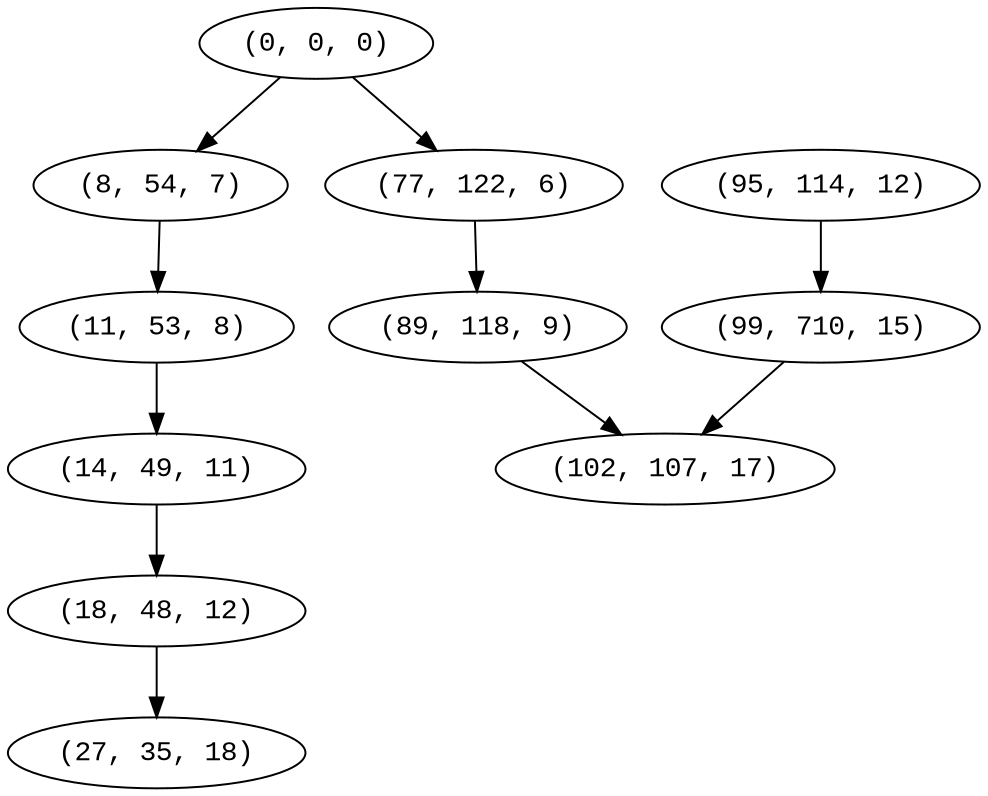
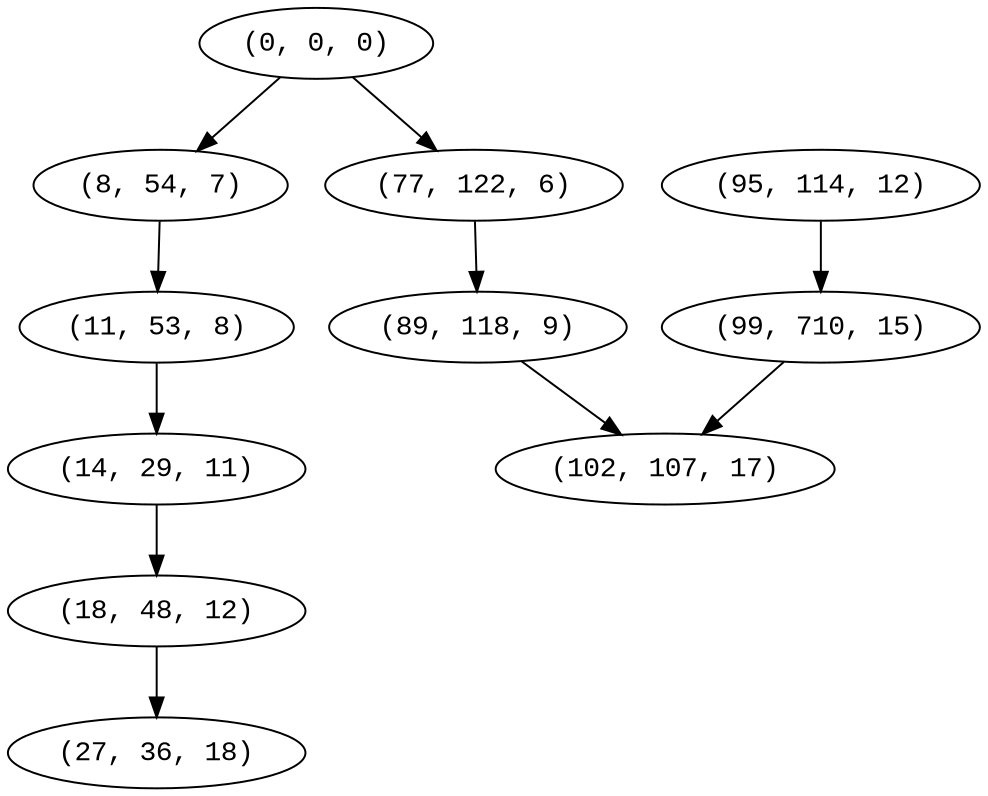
(157, 469) -> (157, 469)
(157, 753) -> (157, 753)
